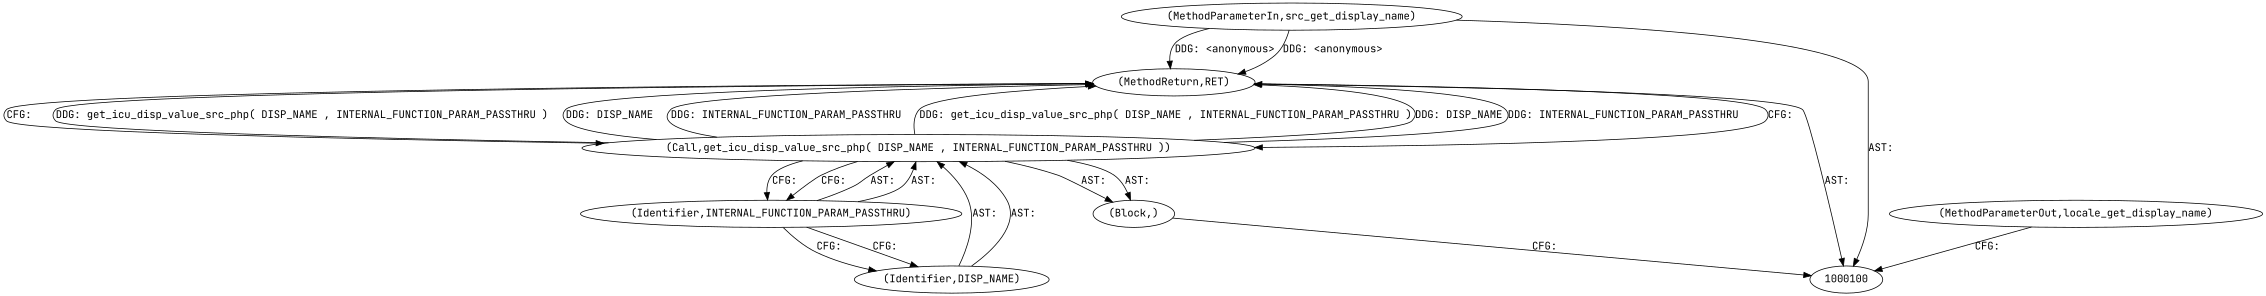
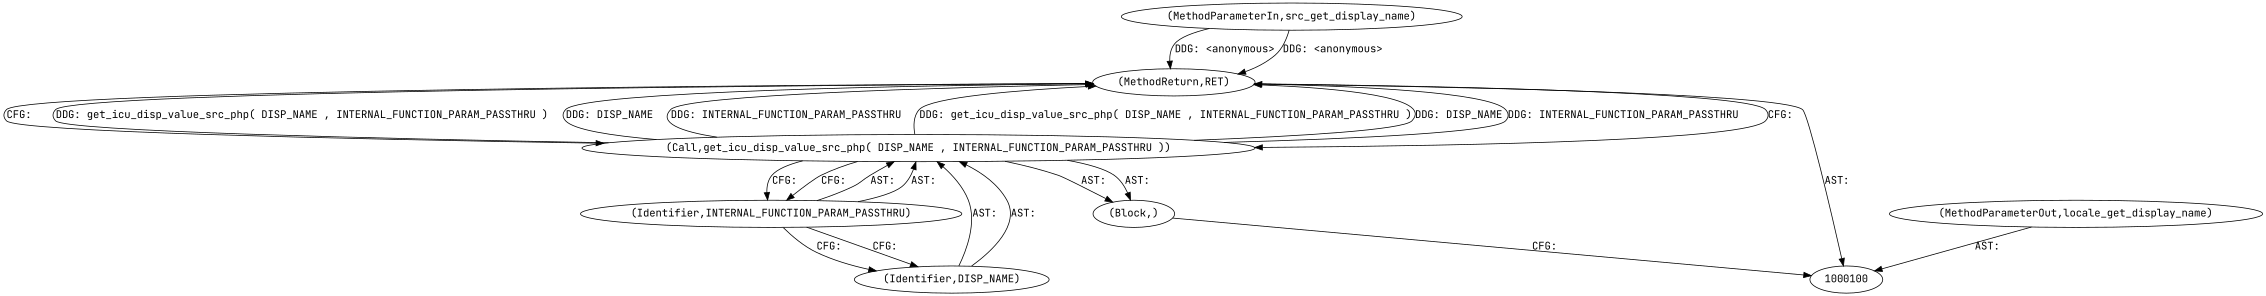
(1757, 42) -> none
(1991, 247) -> (1991, 247)
